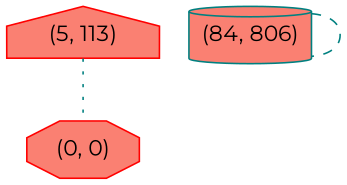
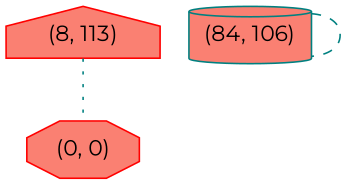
(83, 35) -> (83, 35)
(250, 35) -> (250, 35)
